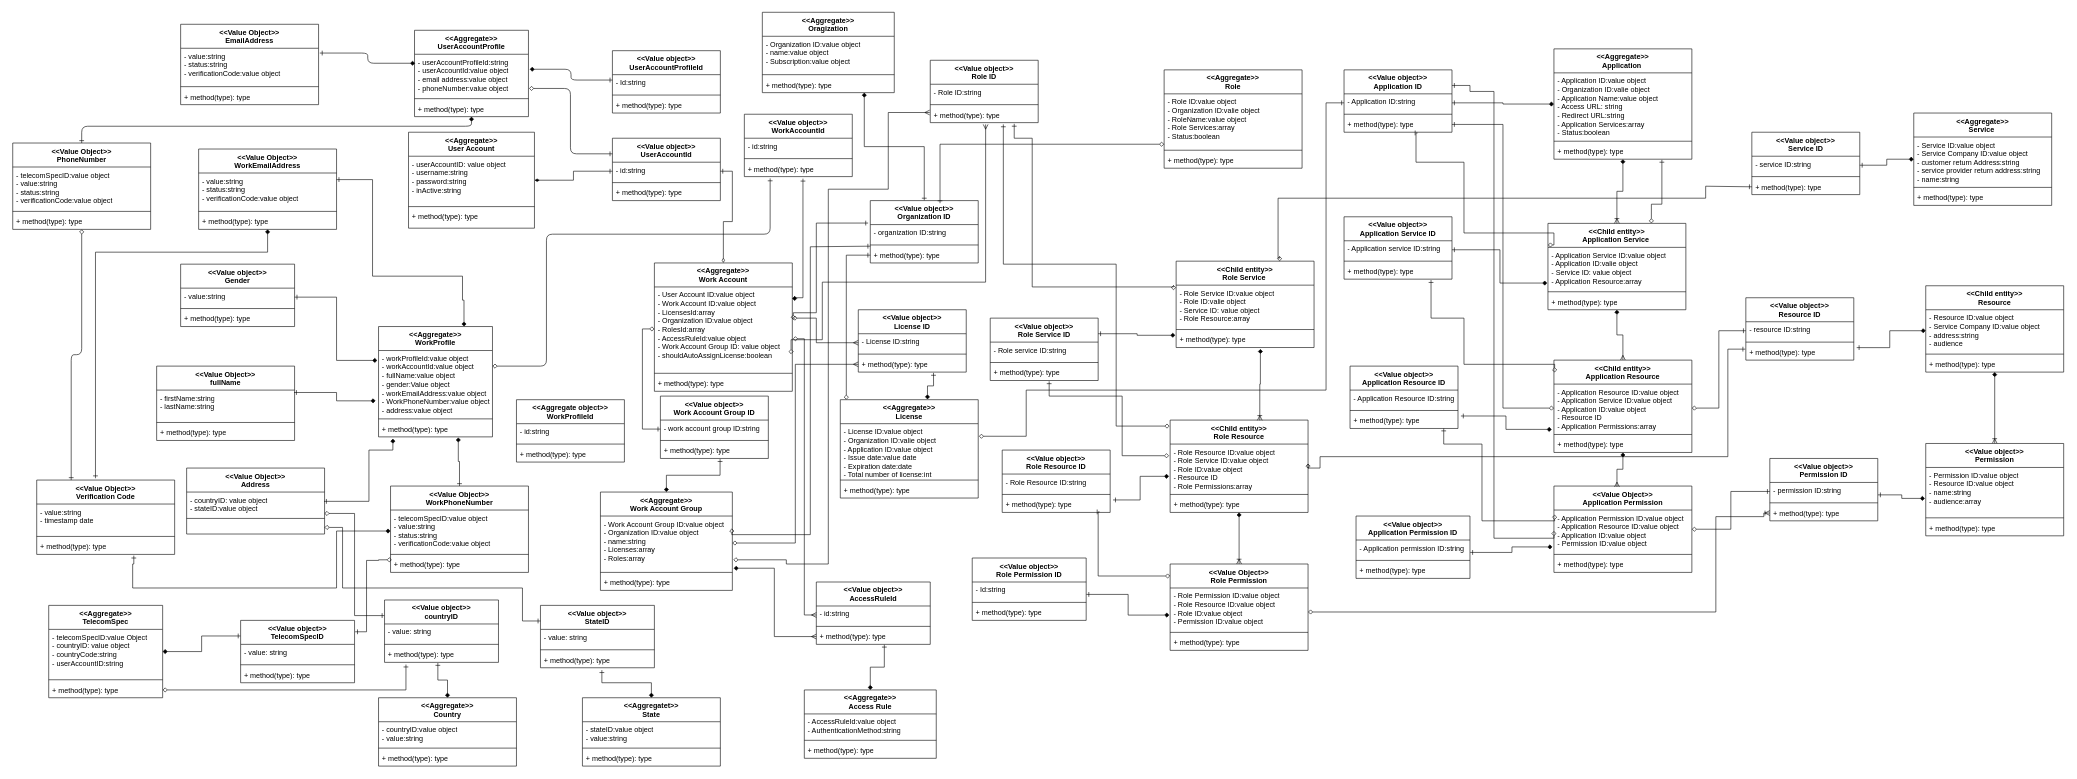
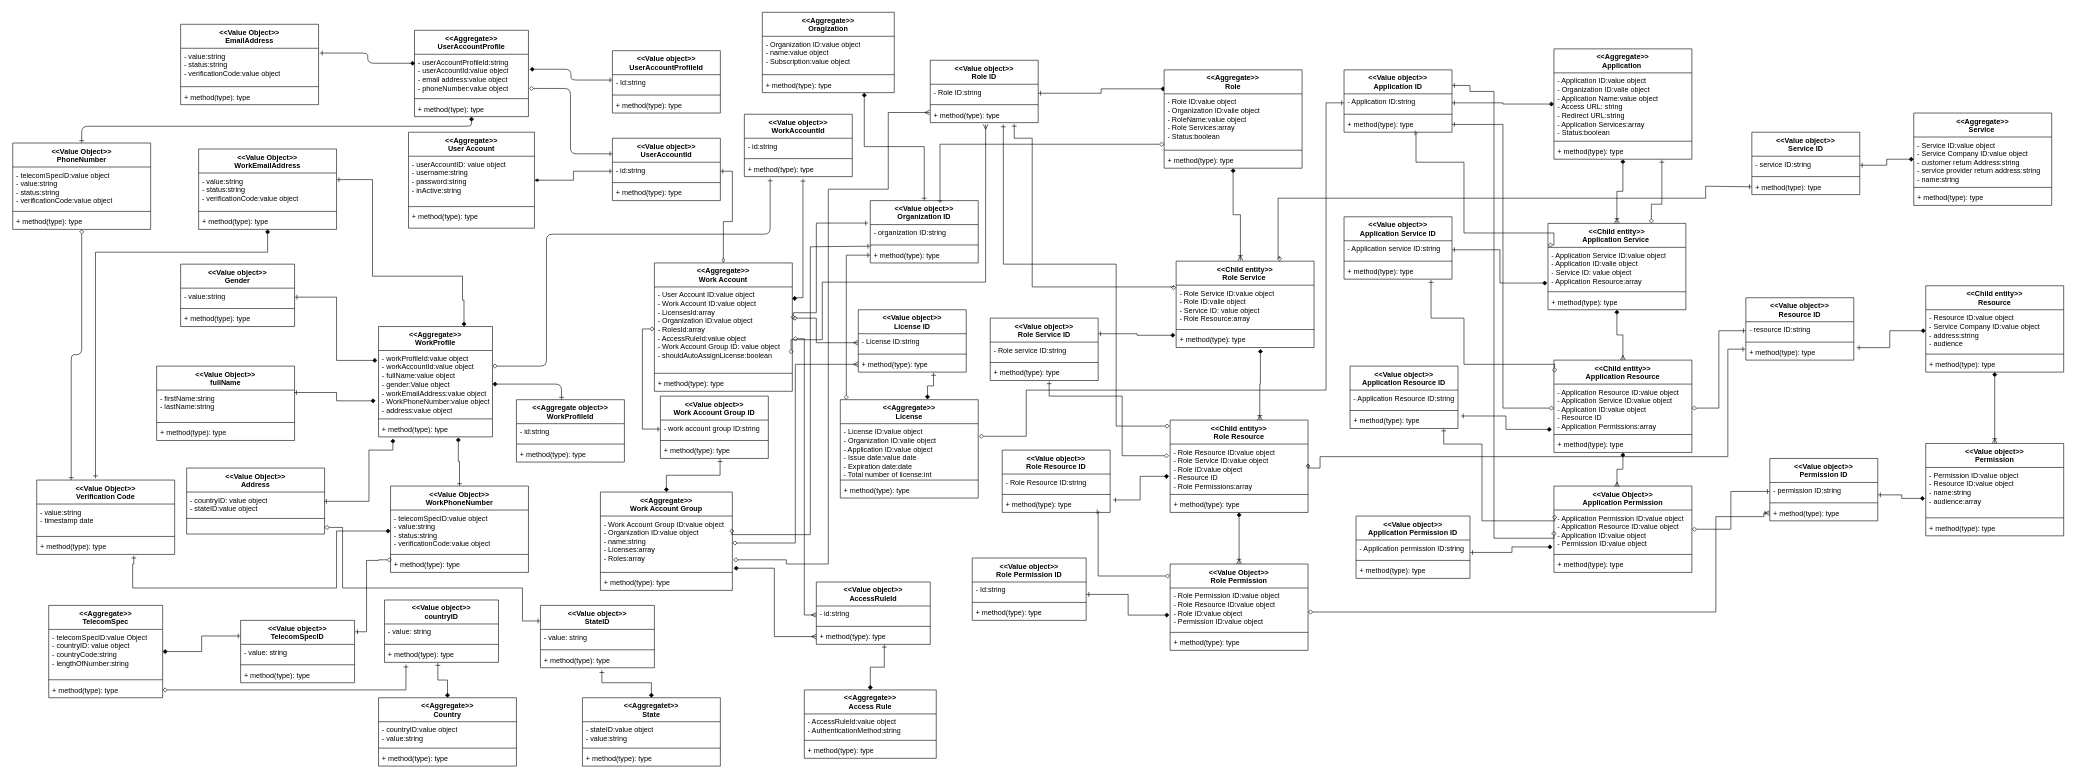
none -> (1101, 89)
none -> (1241, 232)
none -> (561, 389)
(354, 567) -> none
(104, 651) -> (104, 651)
